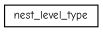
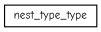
(51, 16) -> (51, 16)
